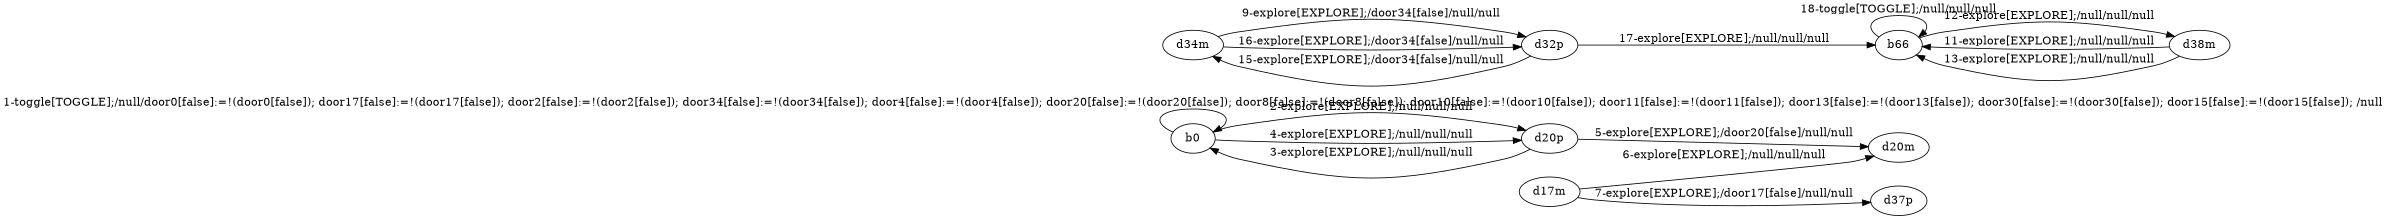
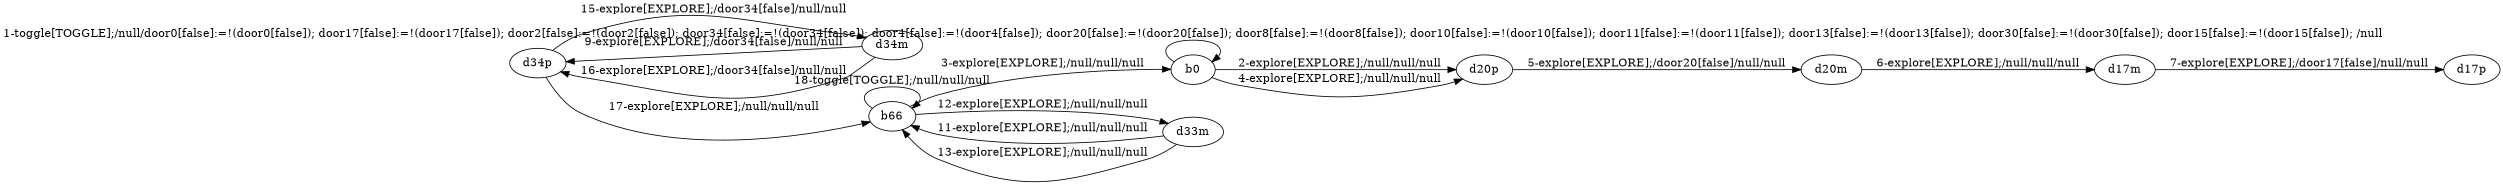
(1550, 45) -> (538, 63)
(2200, 45) -> (1193, 132)
(1723, 175) -> (1974, 70)
(1374, 178) -> (1034, 77)
(1899, 201) -> (2472, 70)
